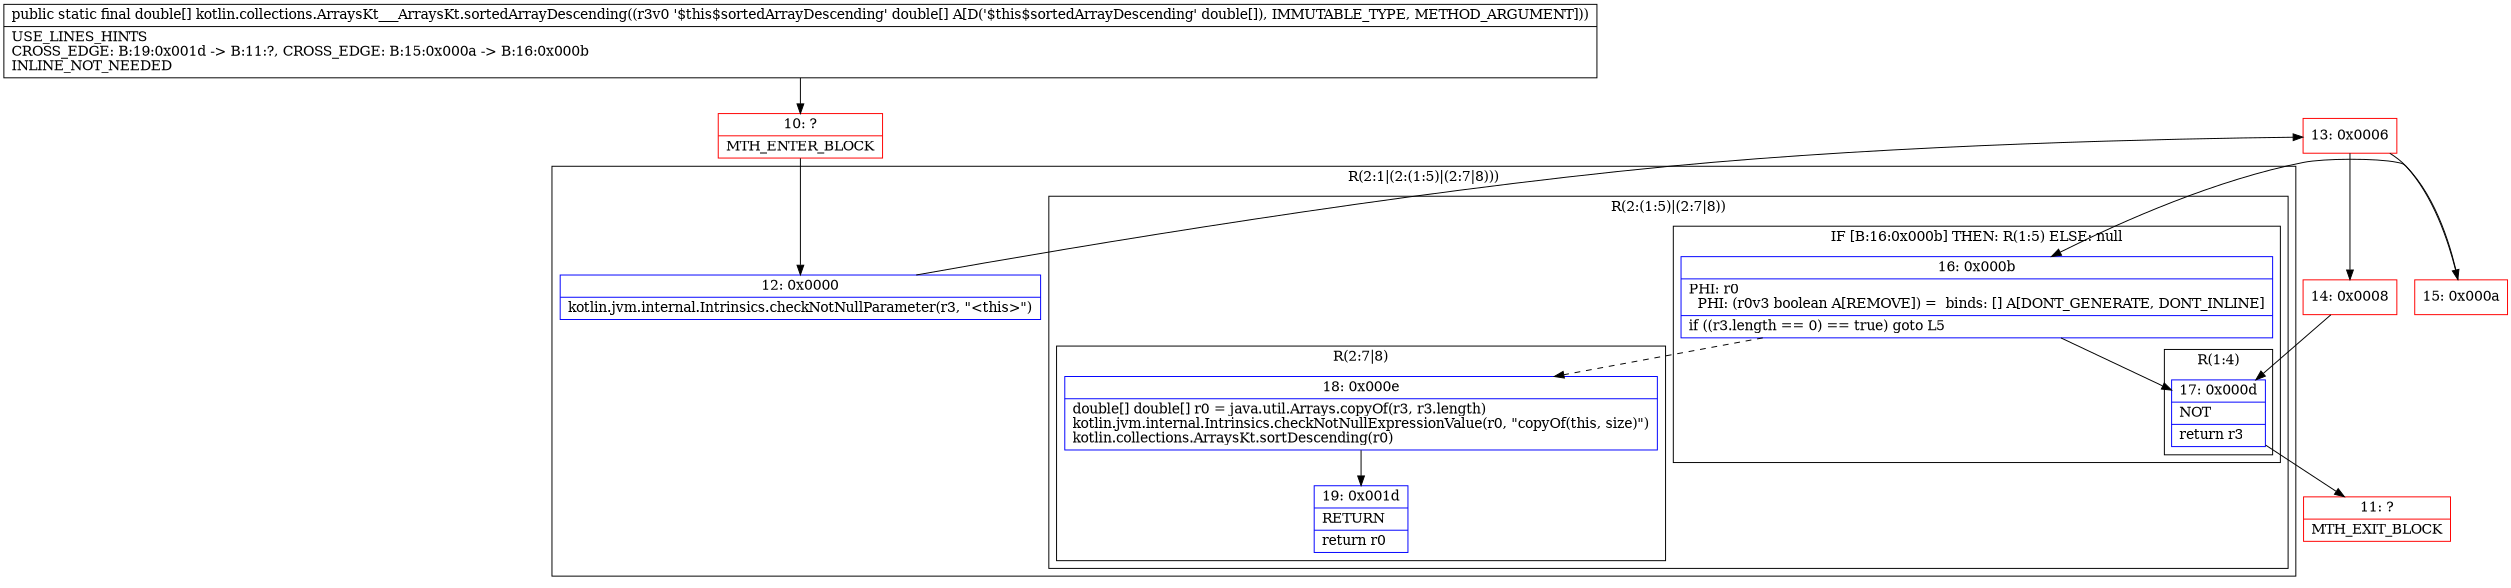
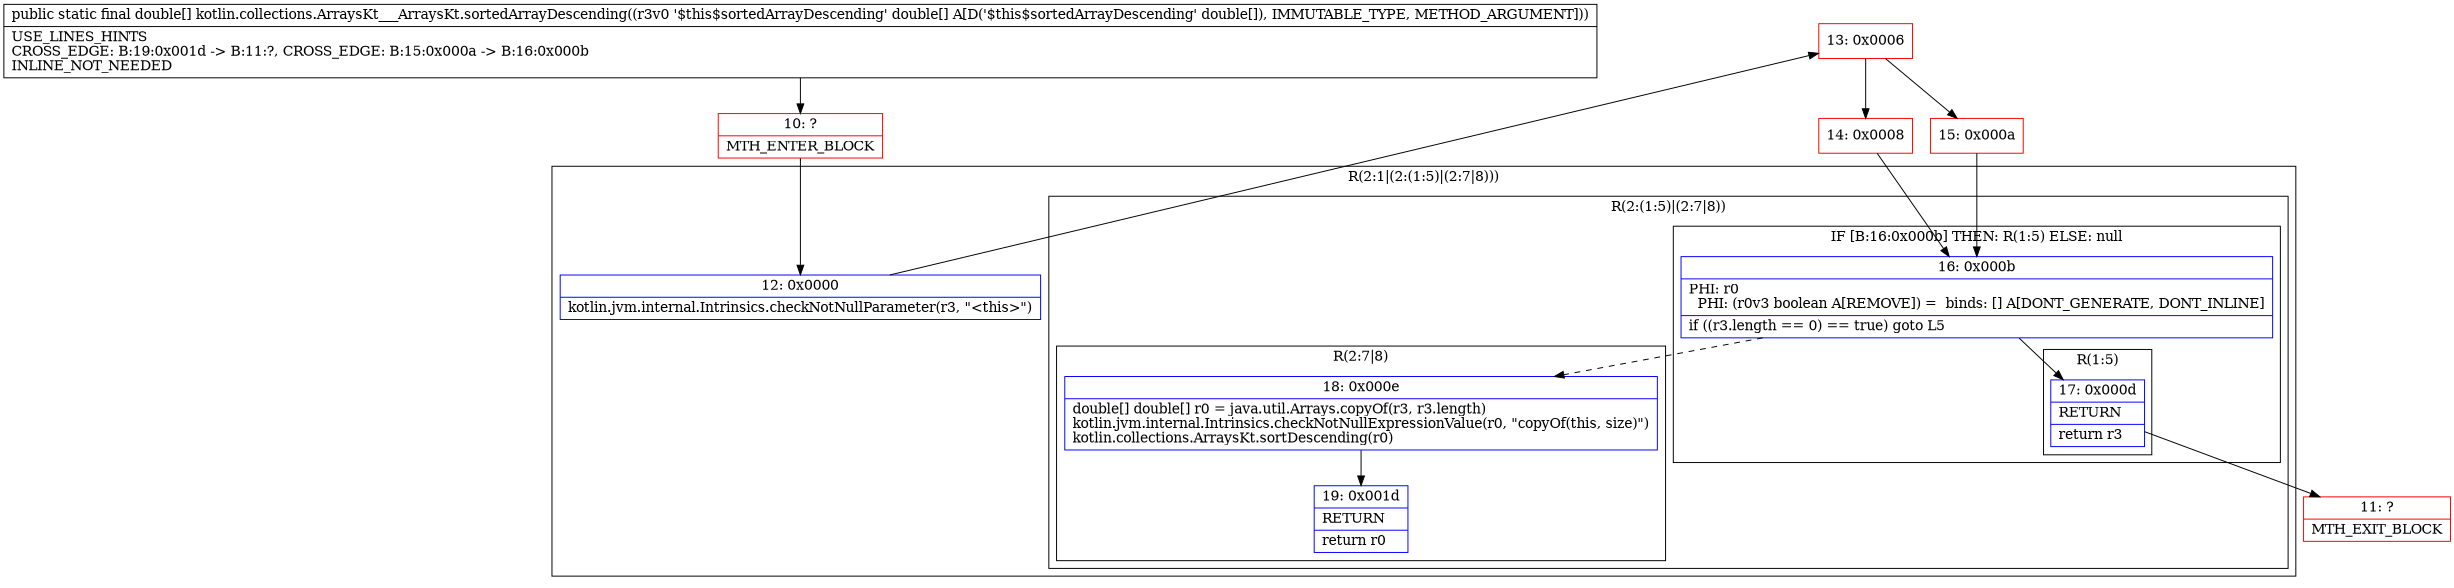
(2302, 340) -> (1912, 203)
(2218, 361) -> (2098, 361)
(2195, 413) -> (2090, 413)
